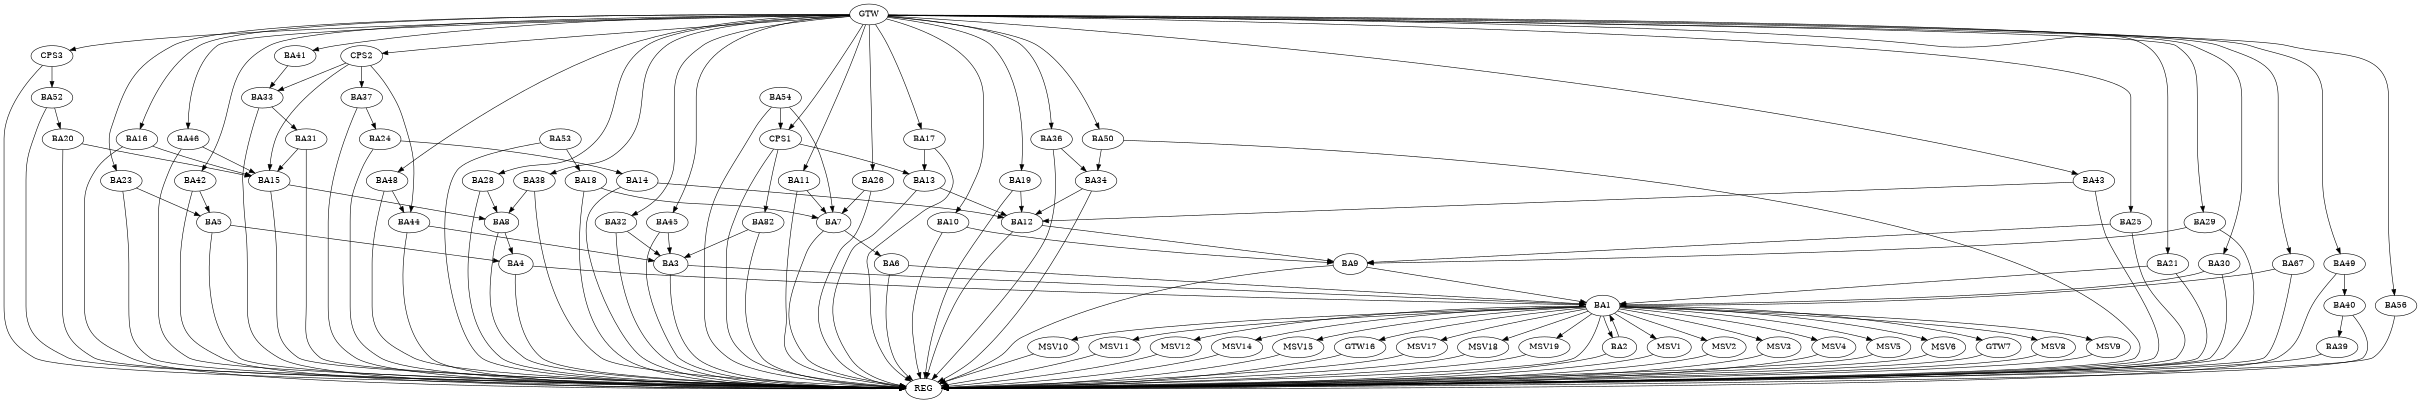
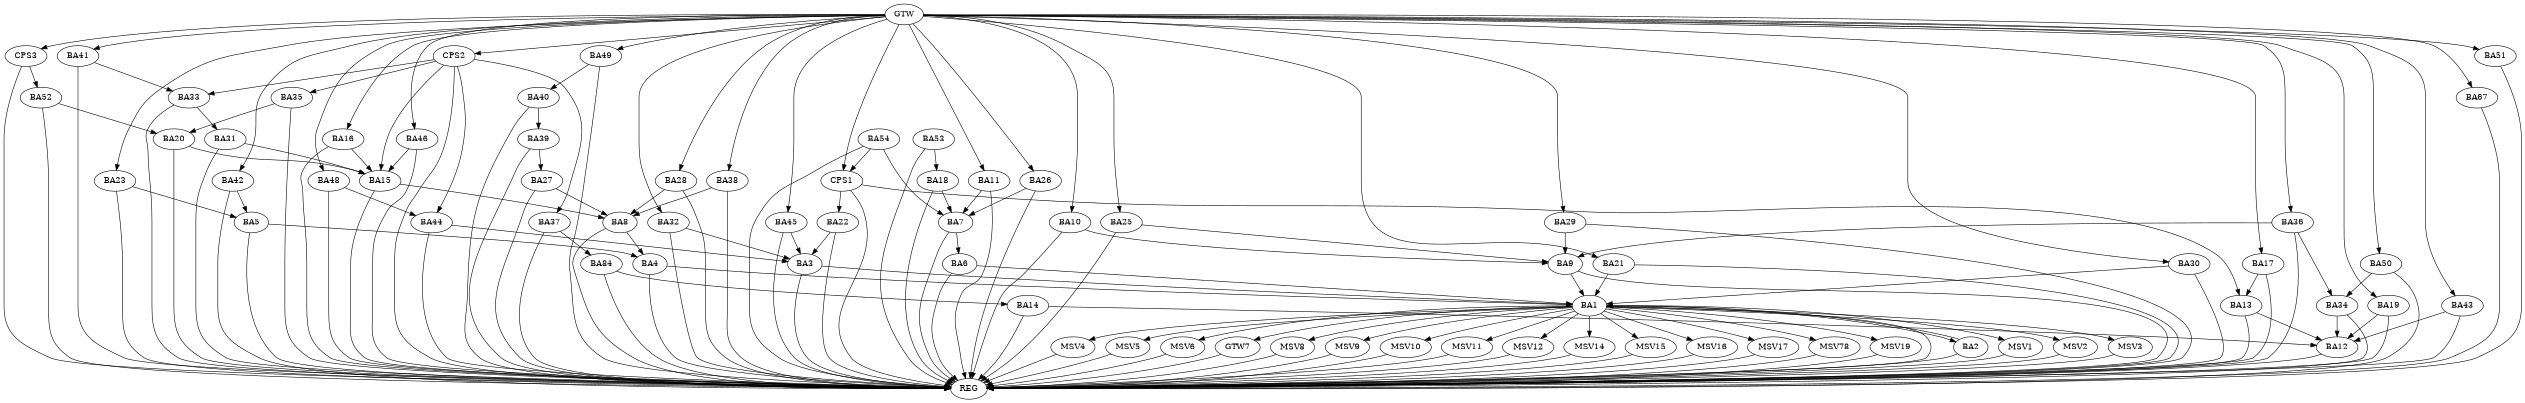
none -> (292, 98)
(380, 139) -> (601, 264)
none -> (542, 181)
(763, 222) -> (838, 222)
(1185, 243) -> (1927, 227)
(1951, 298) -> none
(2396, 306) -> (2495, 56)
(1360, 347) -> (1712, 347)
(1483, 347) -> (1834, 347)
none -> (122, 357)
none -> (444, 362)
